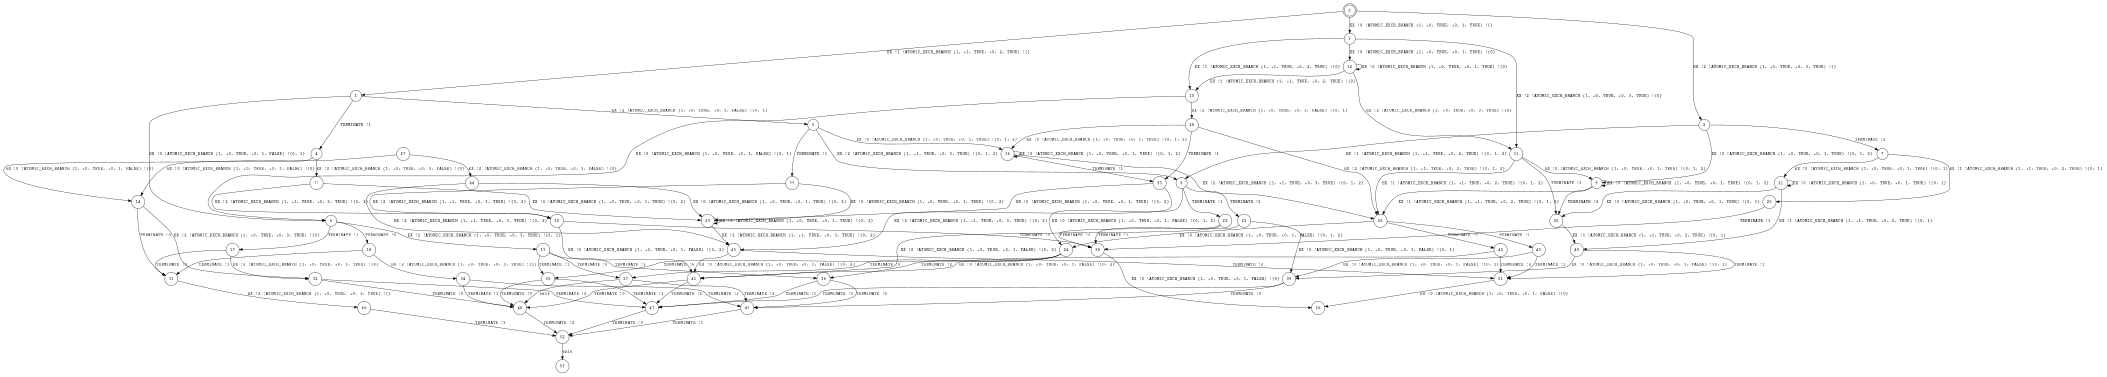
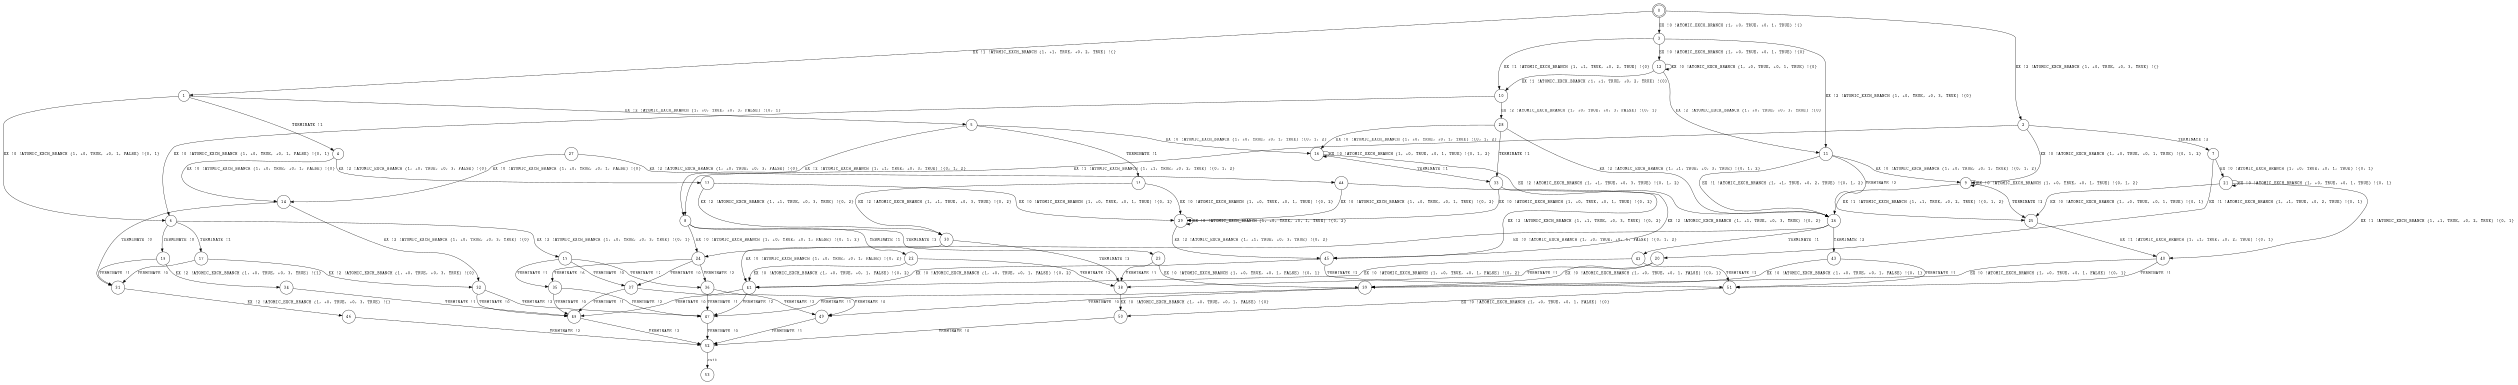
none -> (1515, 281)
(599, 286) -> none
(545, 293) -> (609, 302)
none -> (916, 331)
